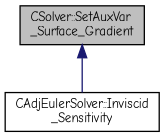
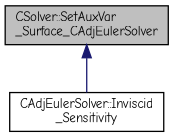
(82, 25) -> (87, 25)
